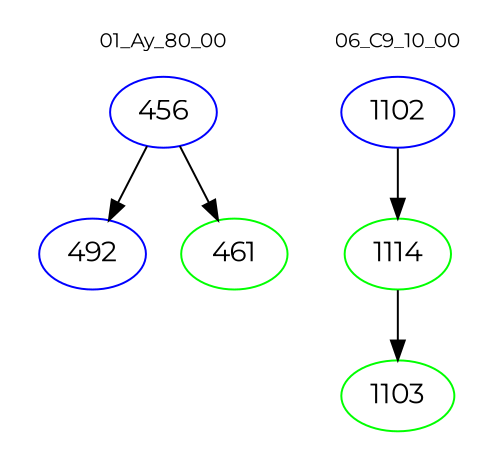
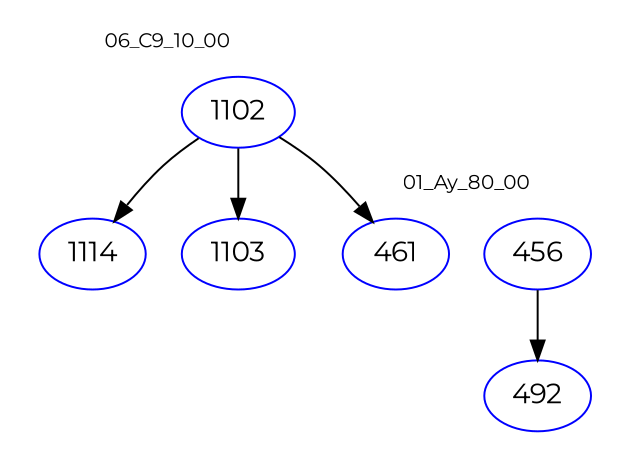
(194, 174) -> (340, 185)
(234, 254) -> (396, 254)
(398, 254) -> (93, 254)
(398, 315) -> (238, 173)
(398, 396) -> (238, 254)
